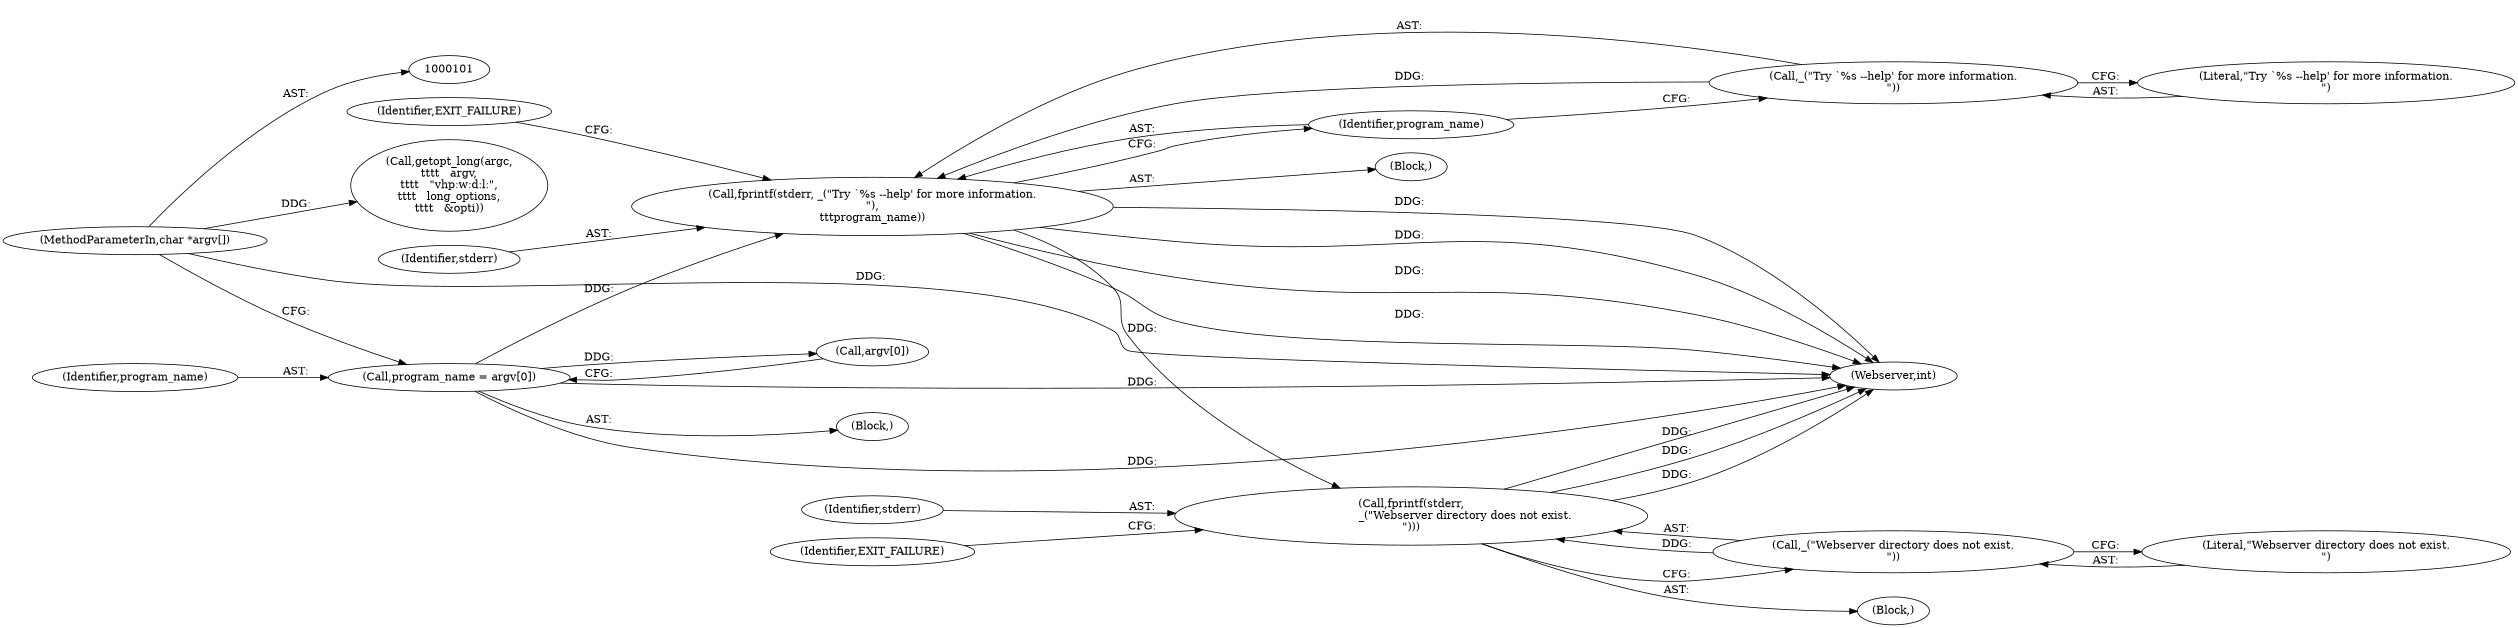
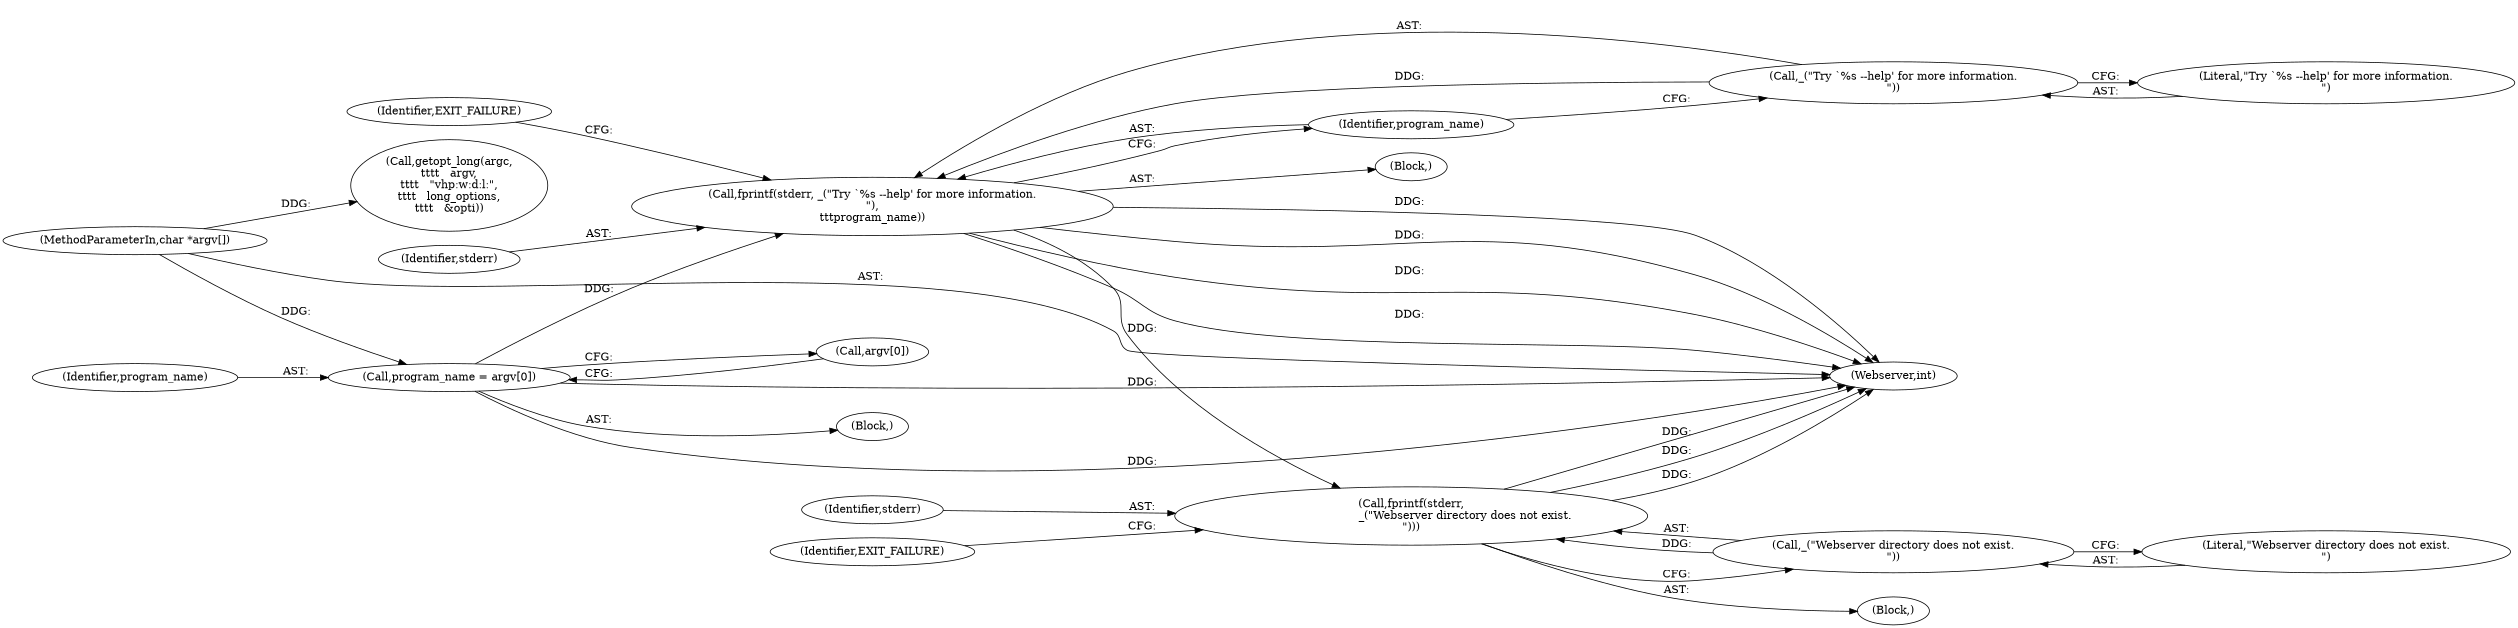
(449, 70) -> none
(872, 277) -> (872, 277)
(298, 312) -> (298, 312)
(601, 358) -> (601, 358)
